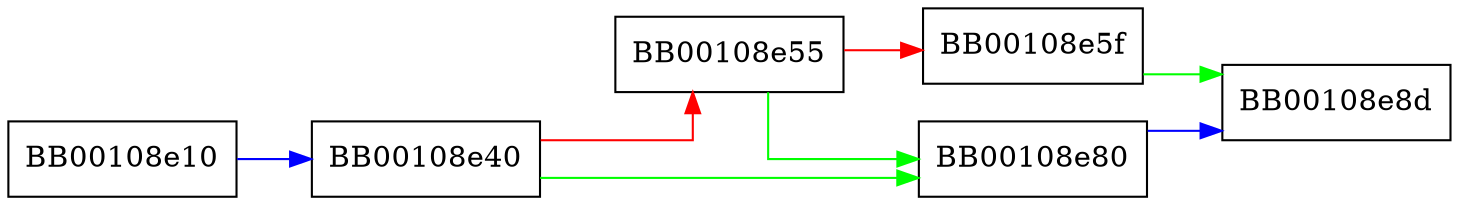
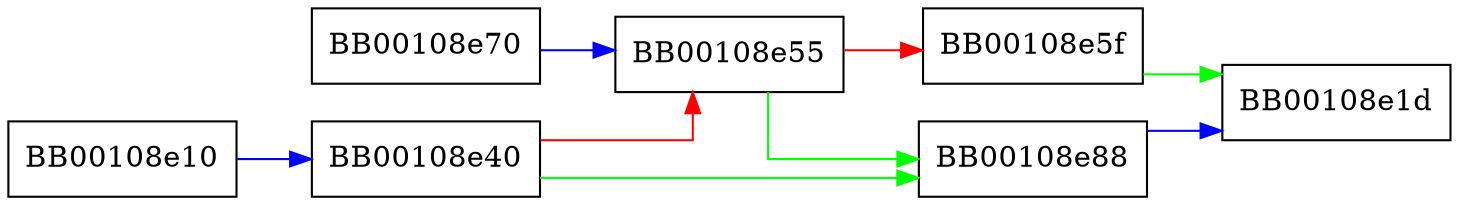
none -> (426, 46)
(1336, 103) -> (1336, 103)
(1033, 159) -> (1033, 159)
